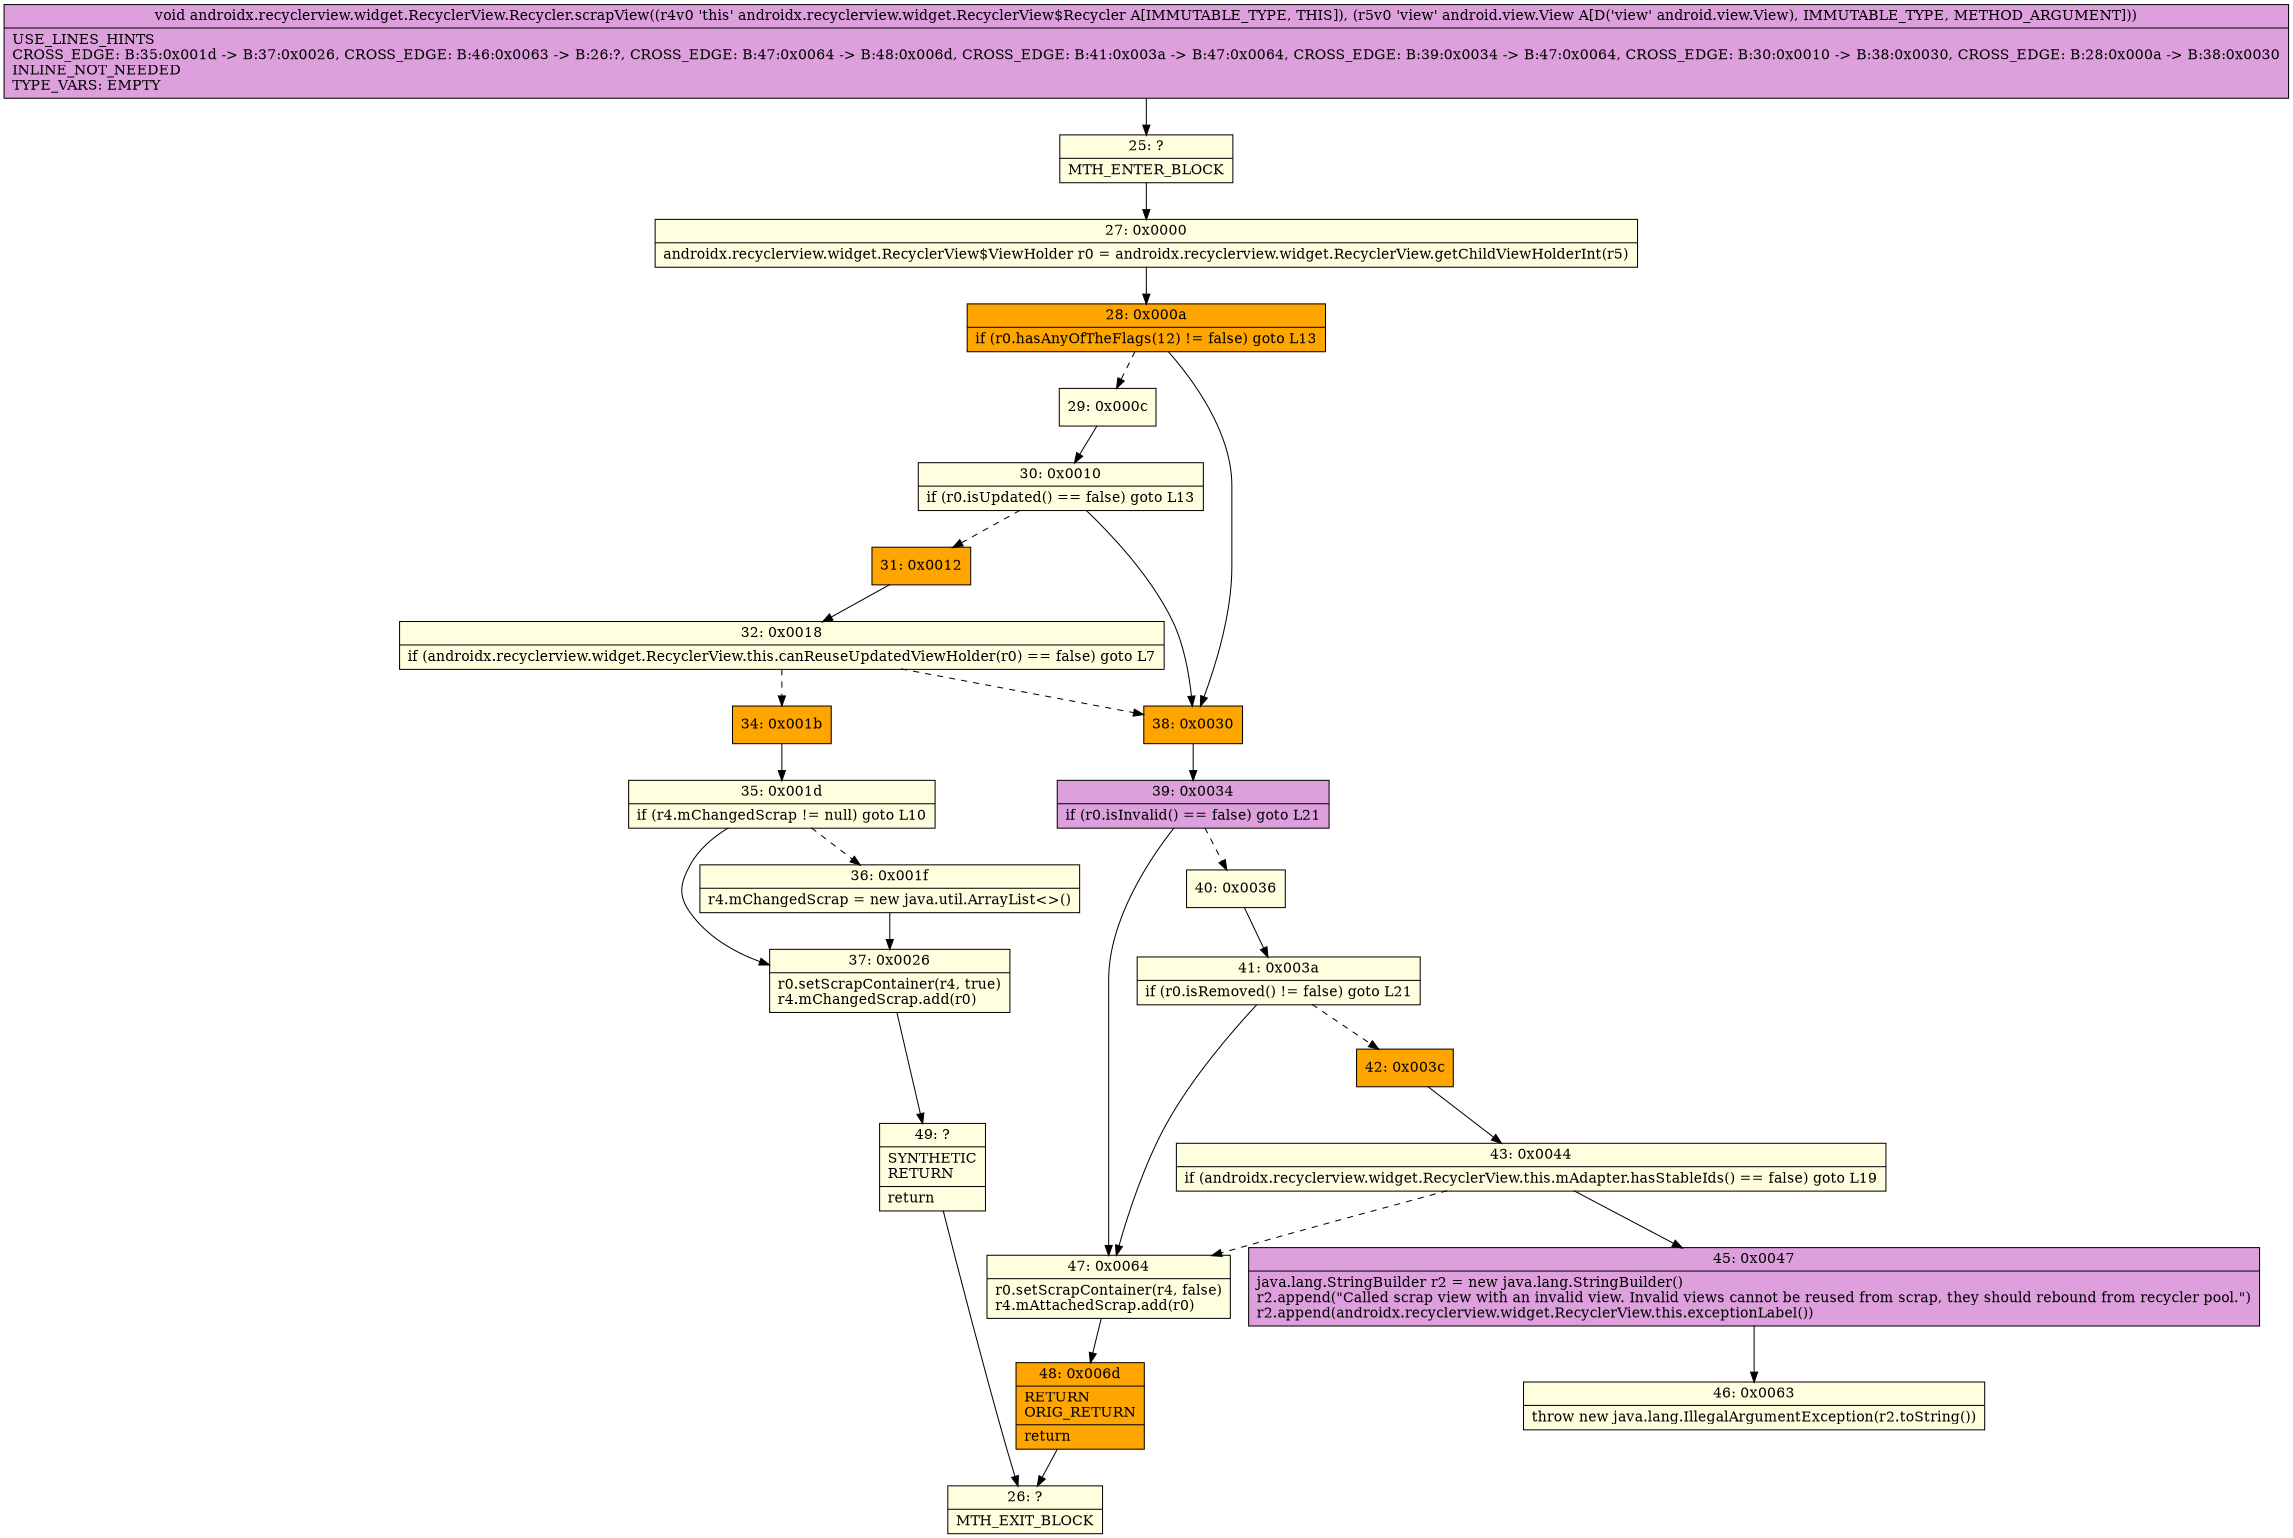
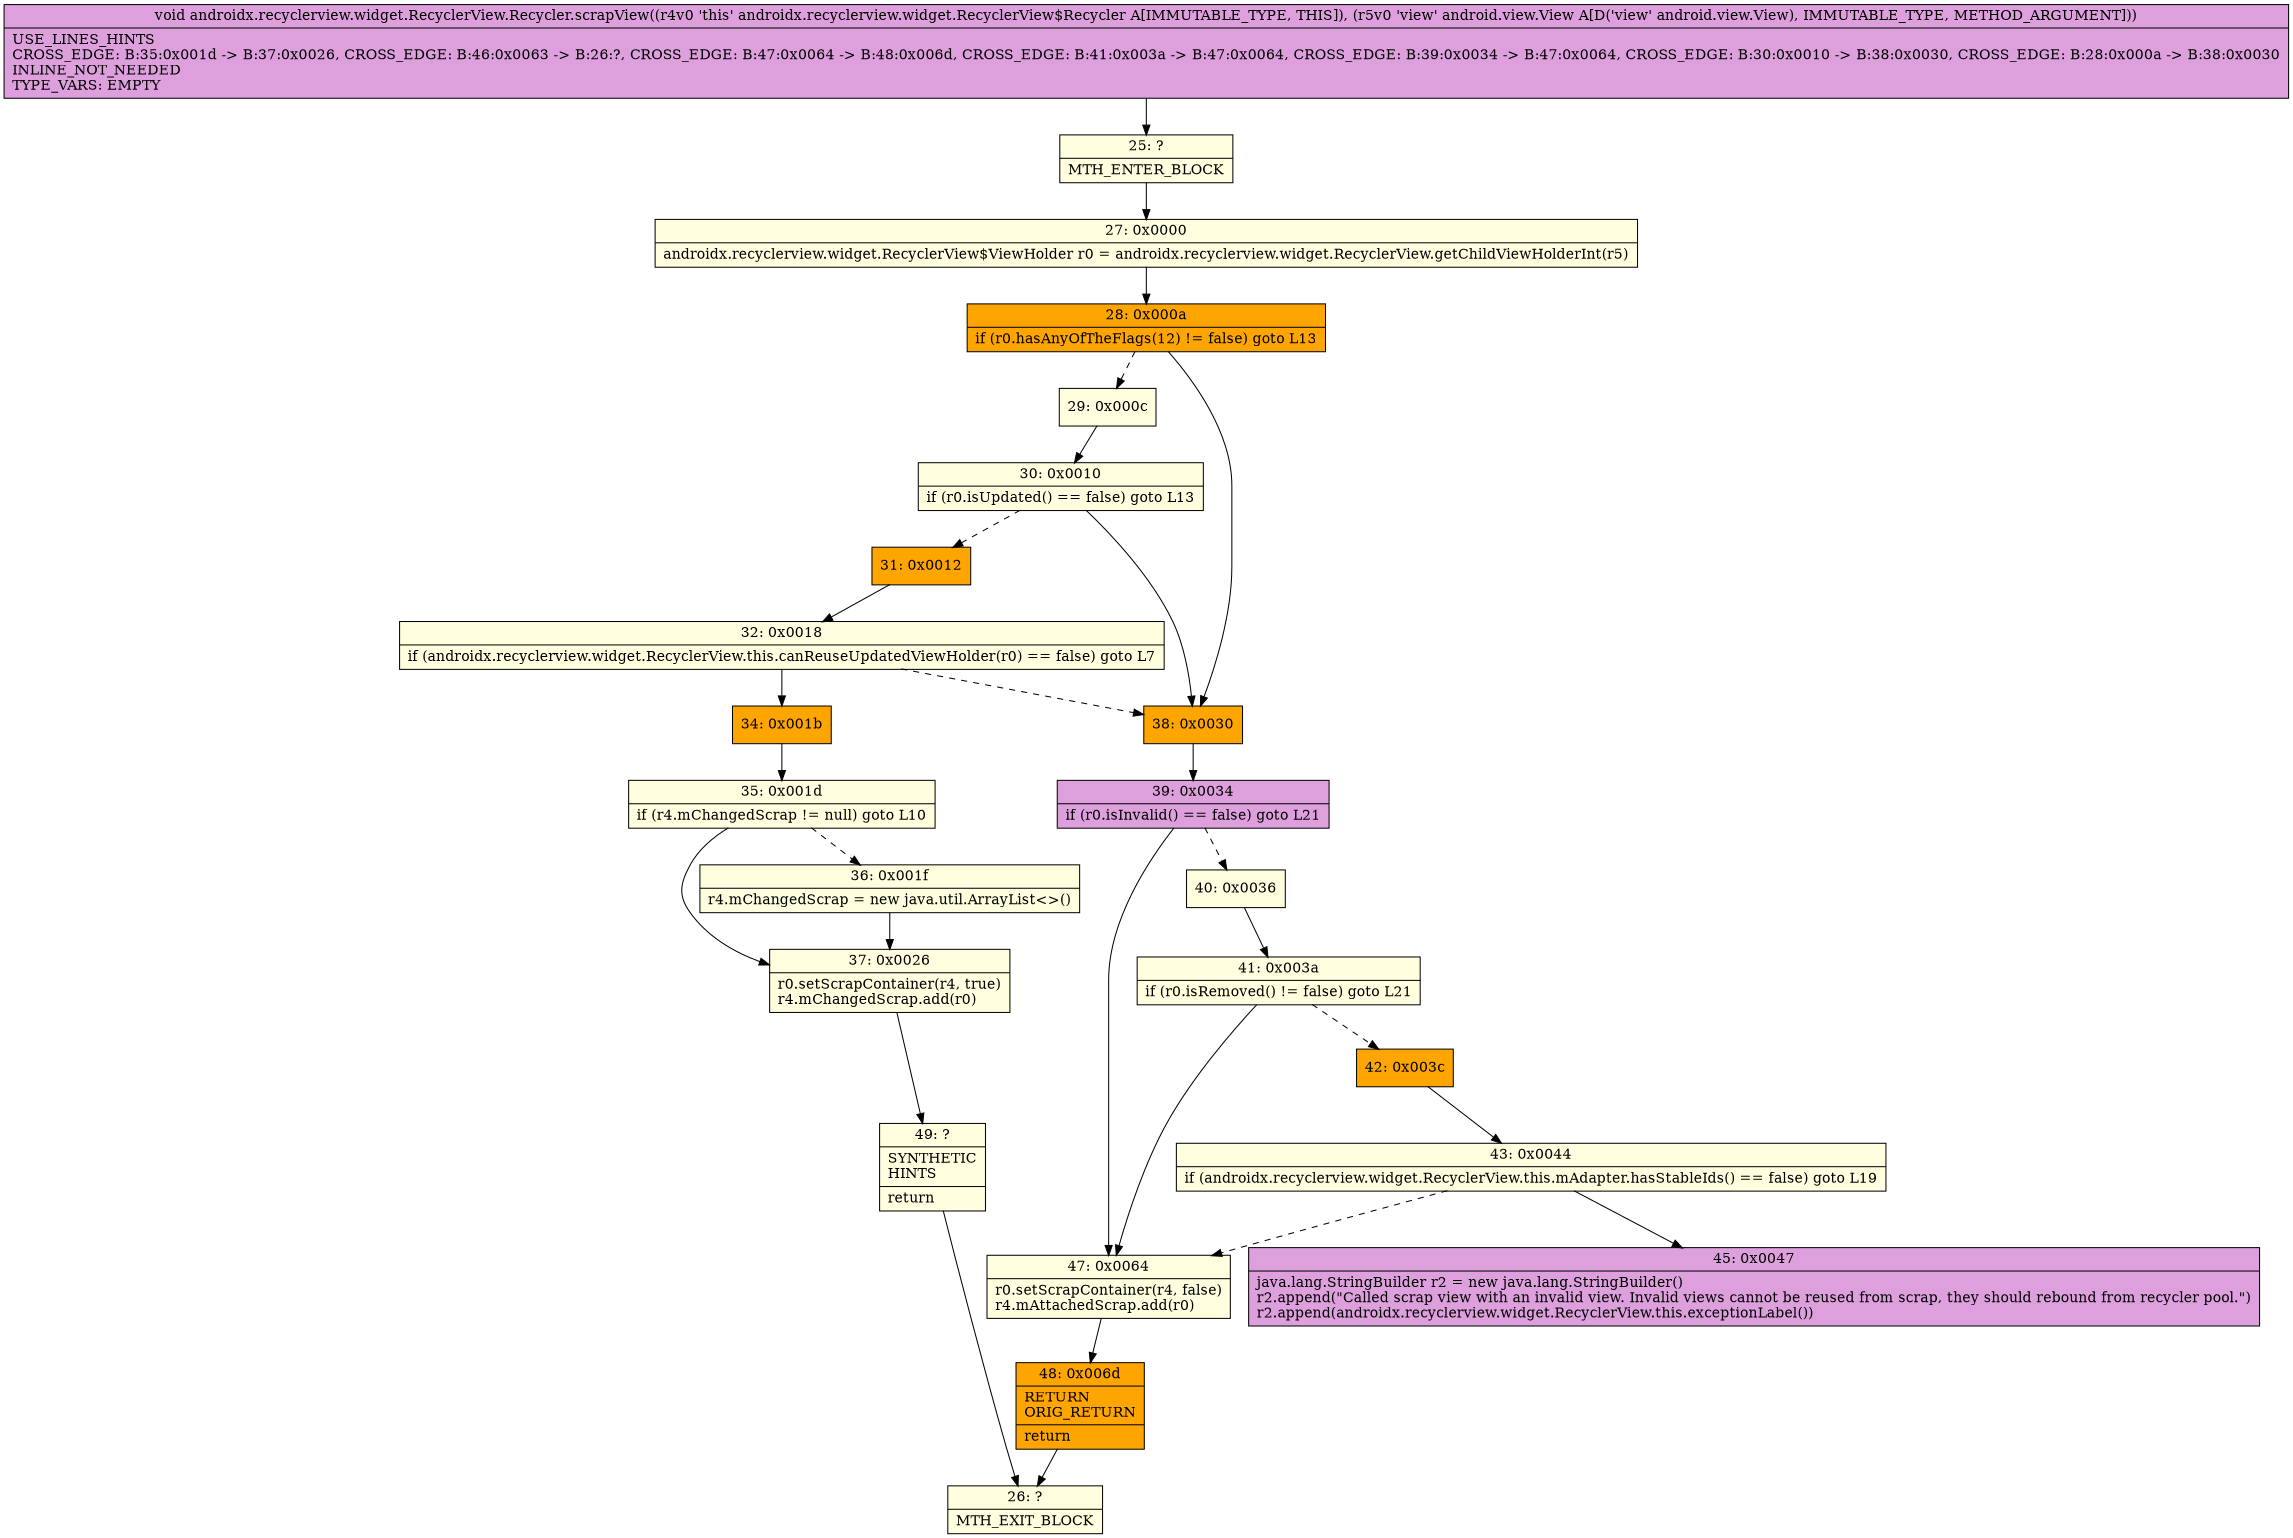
(782, 682) -> (782, 682)
(921, 1174) -> (913, 1174)
(1754, 1406) -> none
